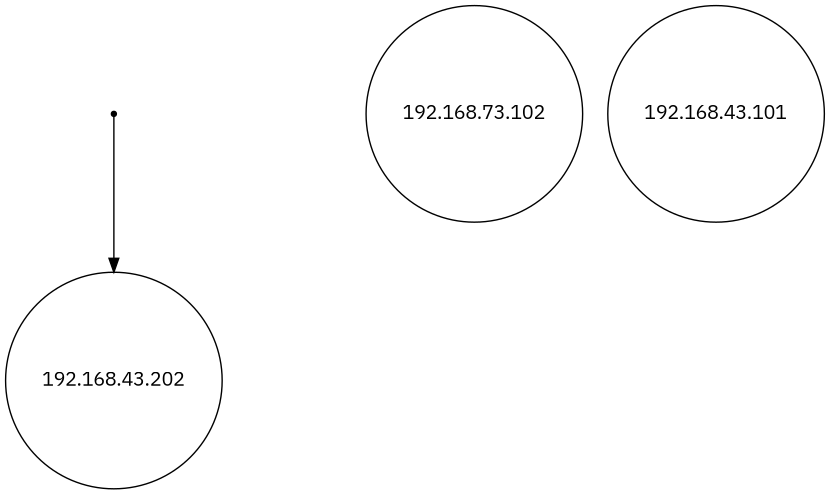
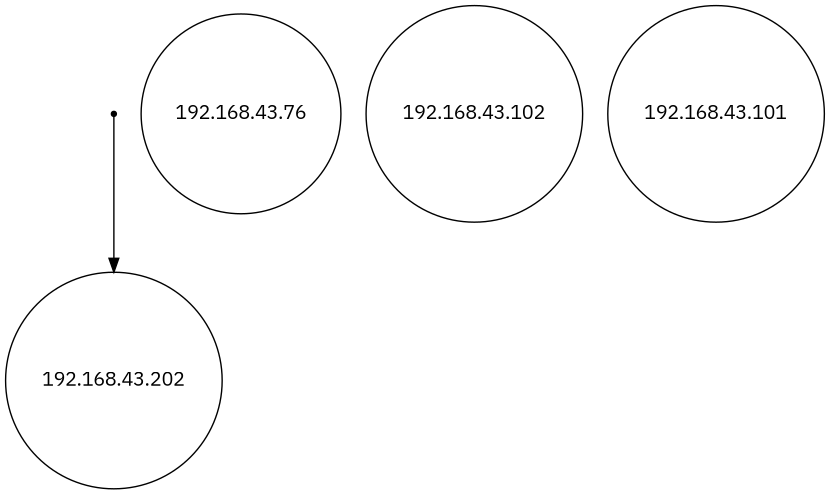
none -> (241, 114)
(474, 114) -> (474, 114)
